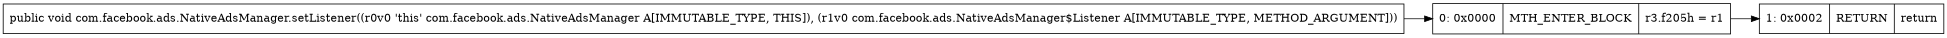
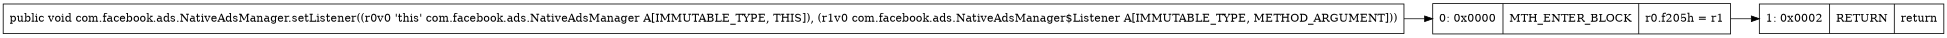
(1685, 18) -> (1685, 18)
